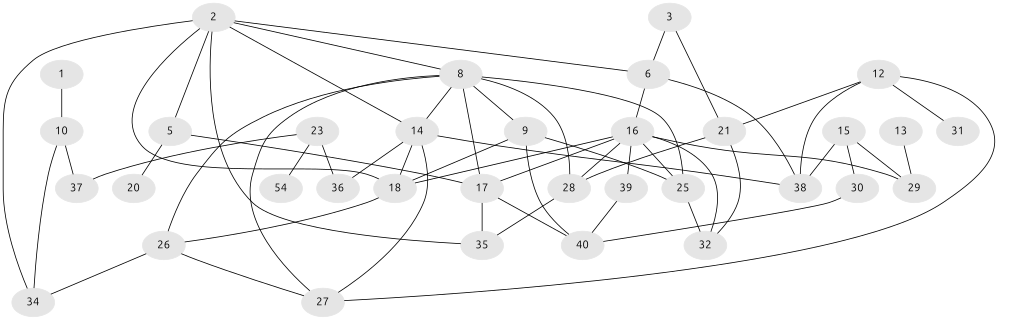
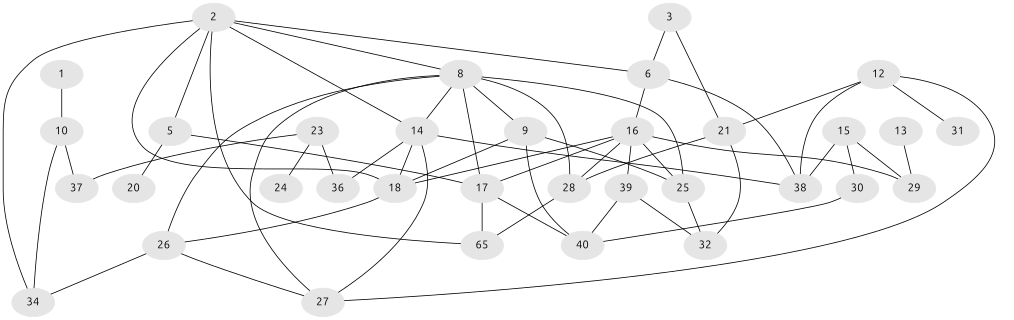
(706, 167) -> (666, 217)
(281, 188) -> (281, 188)
(482, 245) -> (482, 245)
